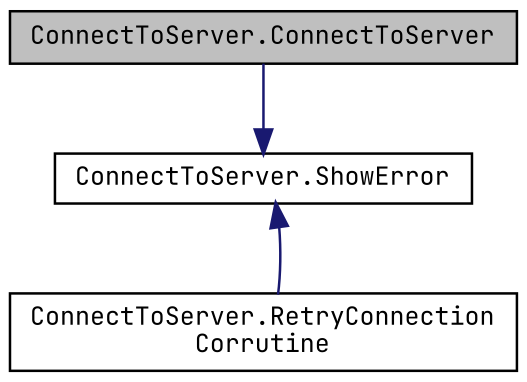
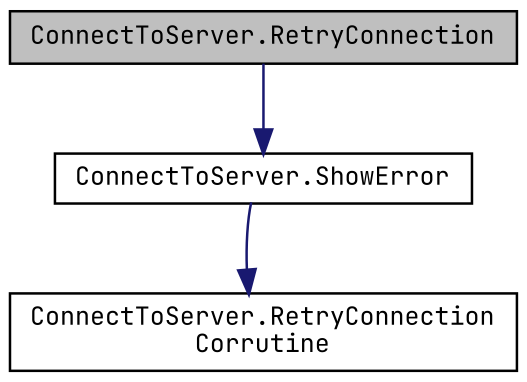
(263, 37) -> (263, 37)
(280, 261) -> (247, 236)
